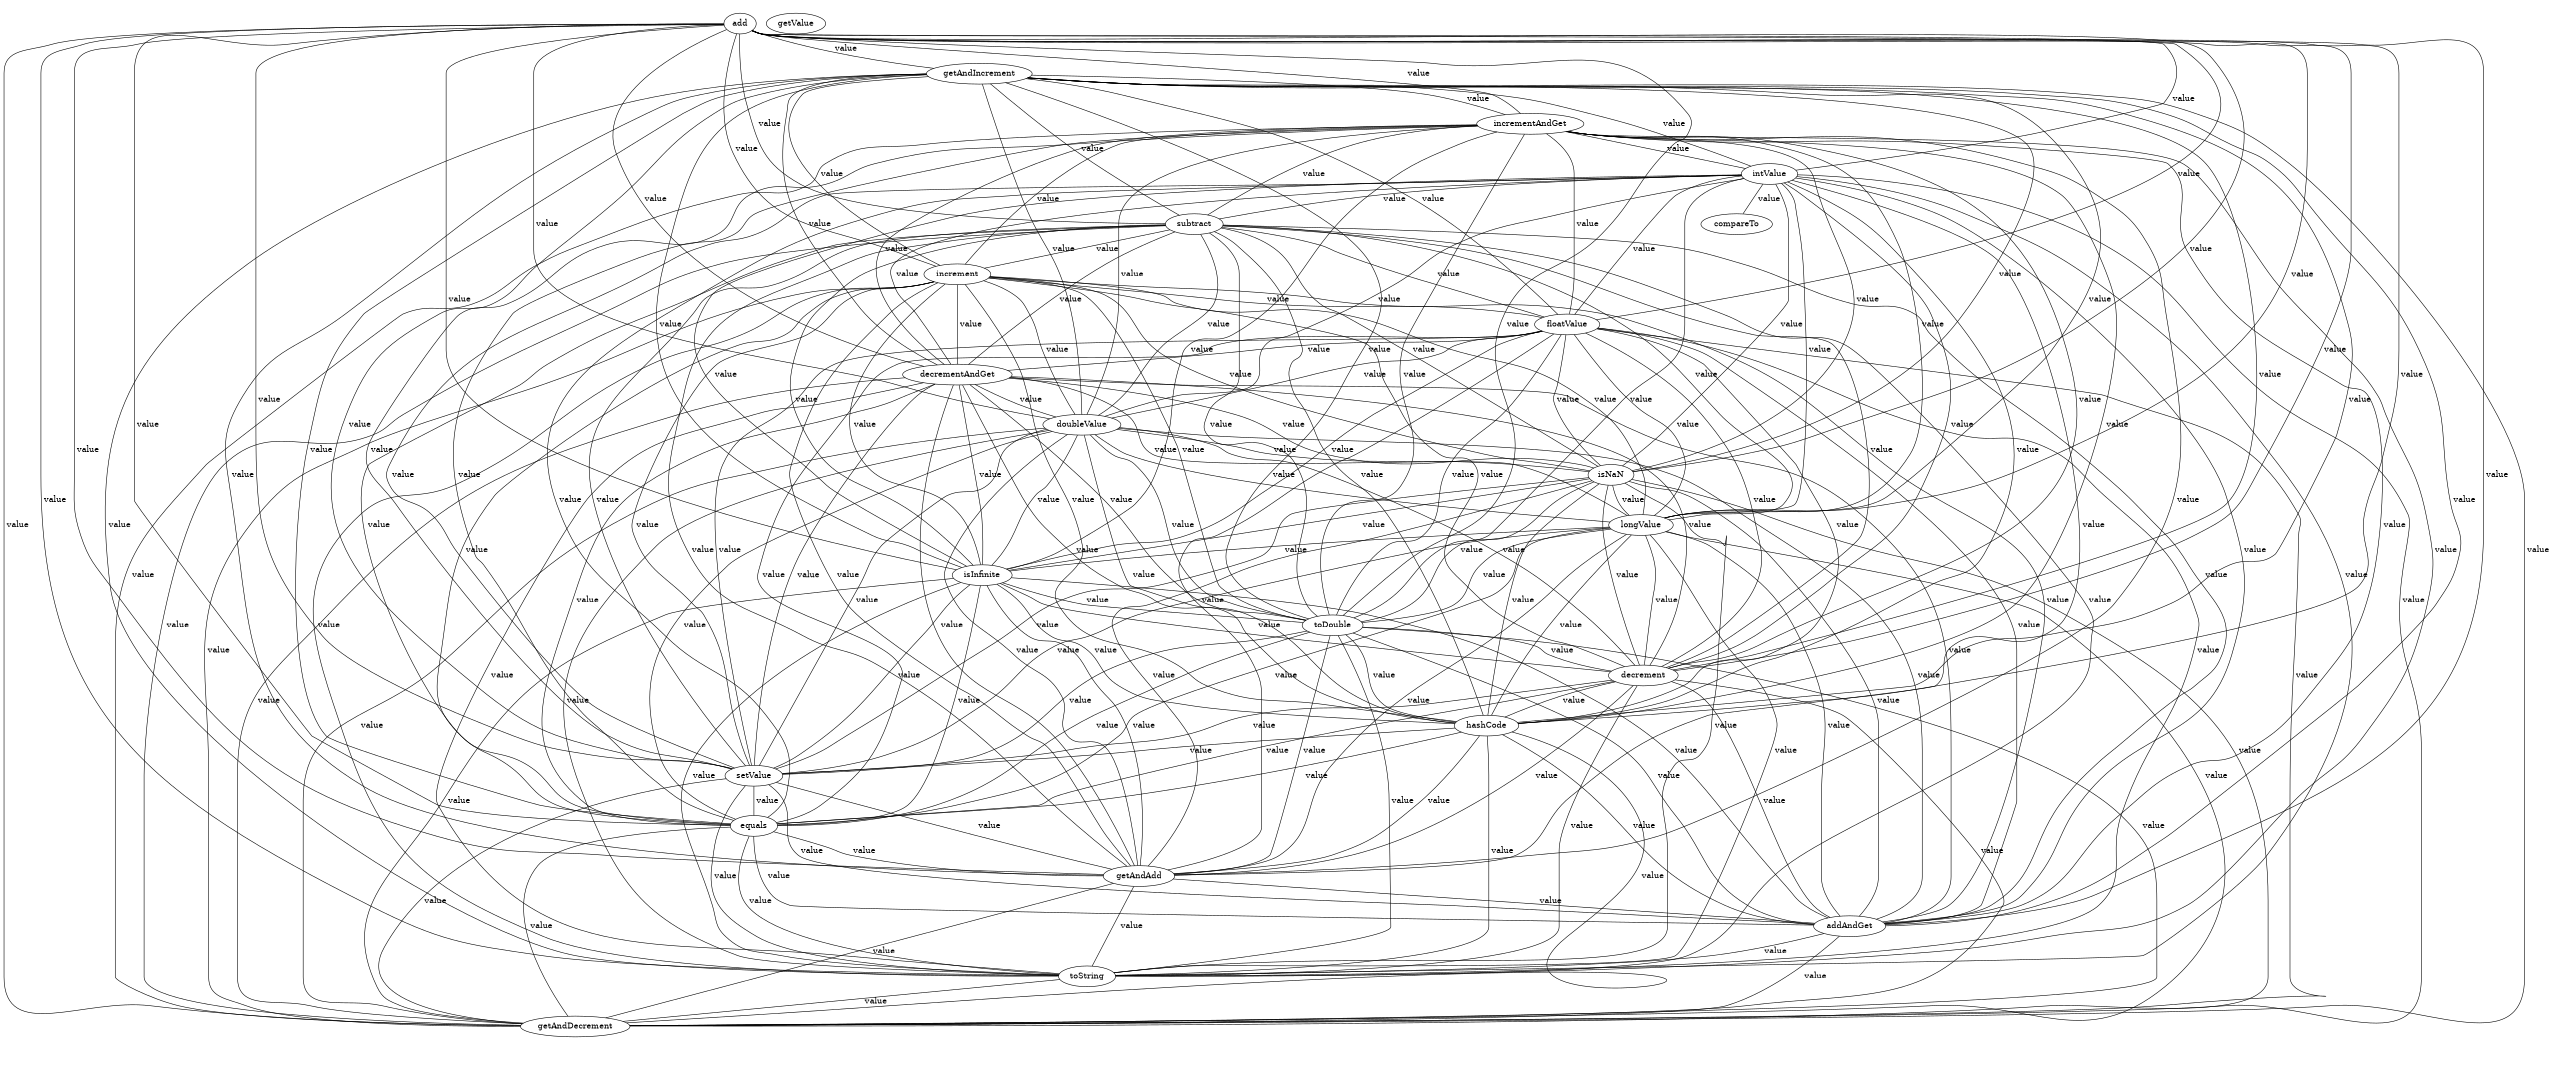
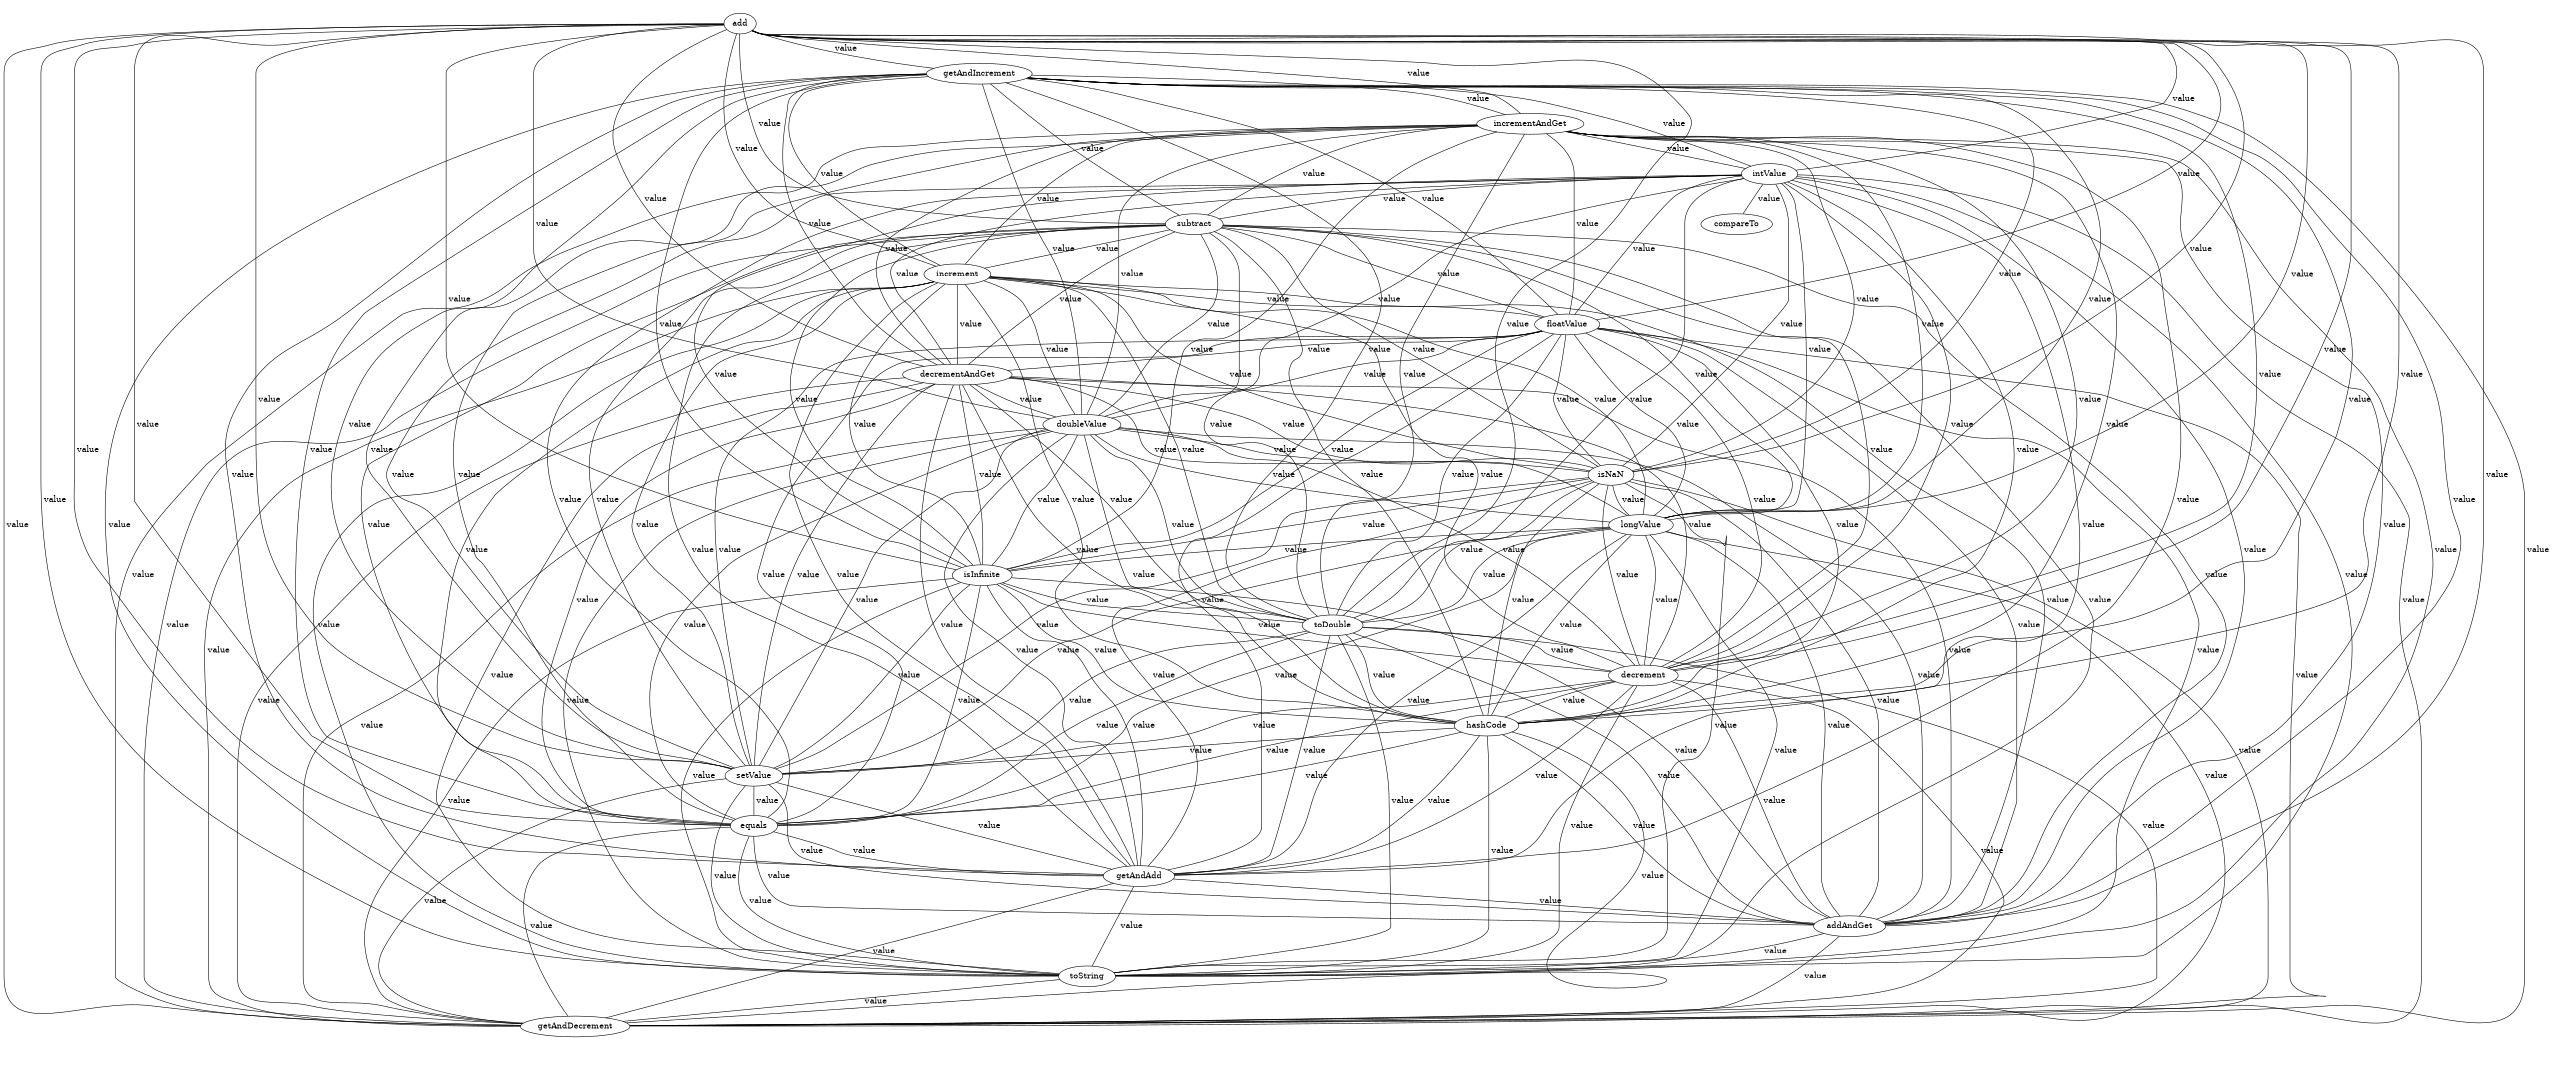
(796, 24) -> none
